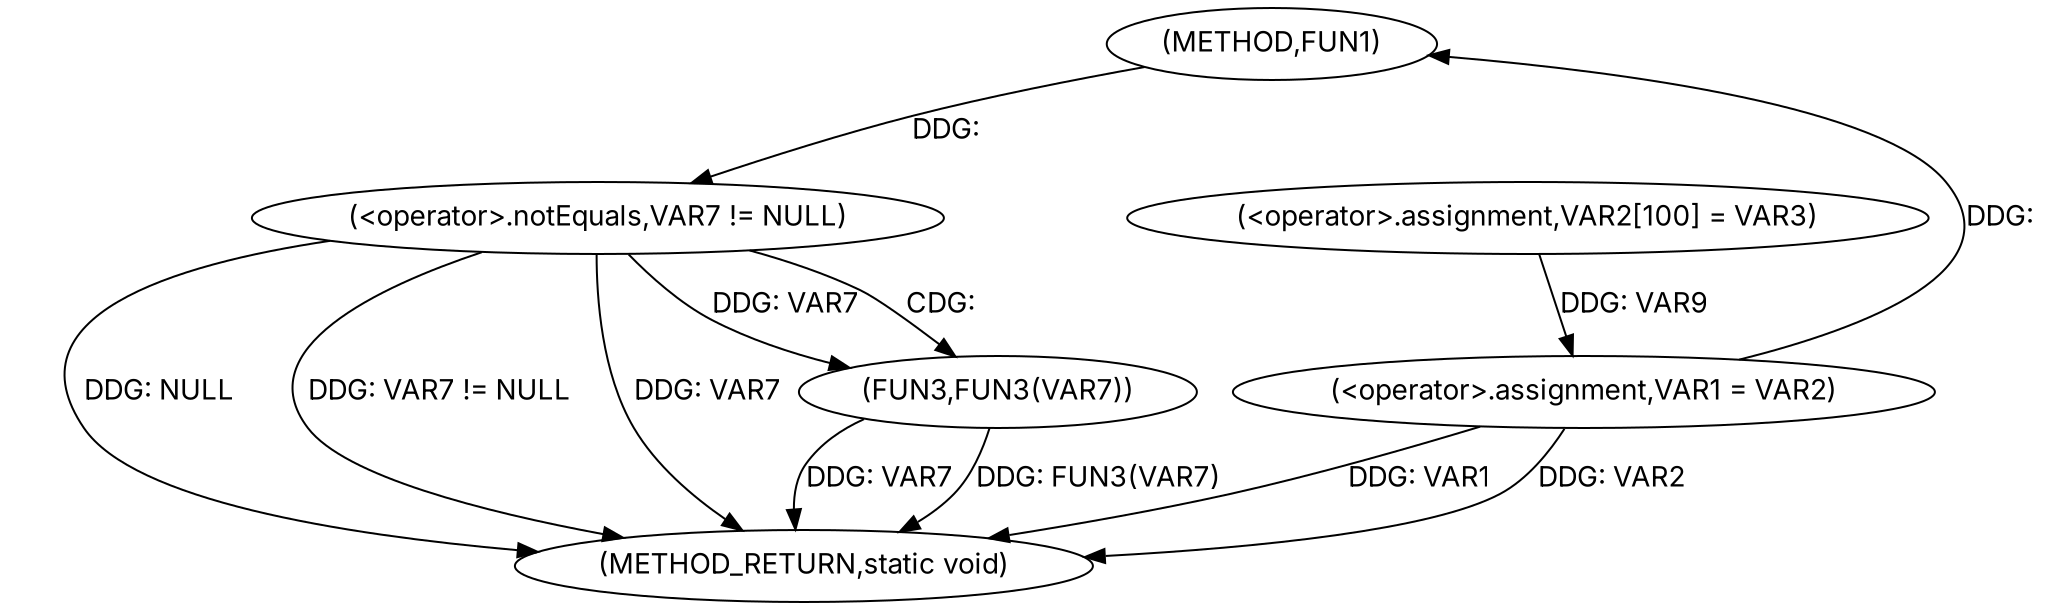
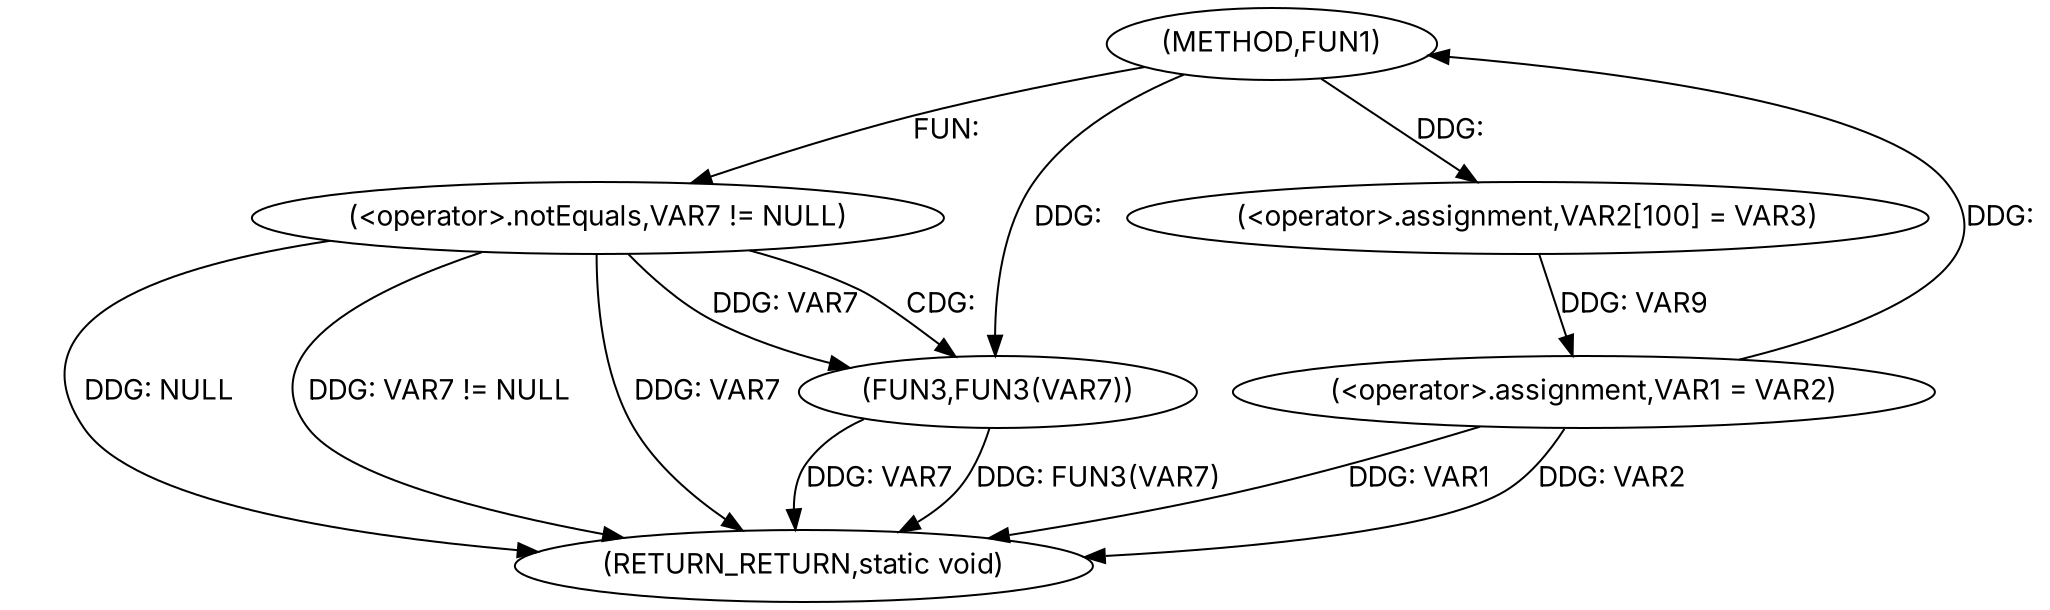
none -> (1391, 125)
(950, 131) -> (950, 131)
none -> (1042, 172)
(804, 566) -> (804, 566)
